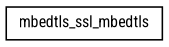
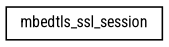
(84, 23) -> (84, 23)
